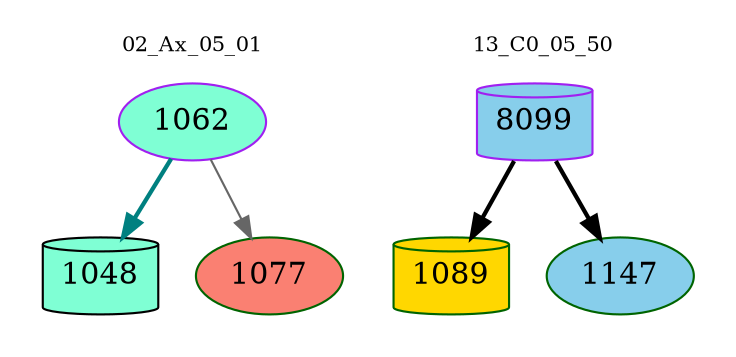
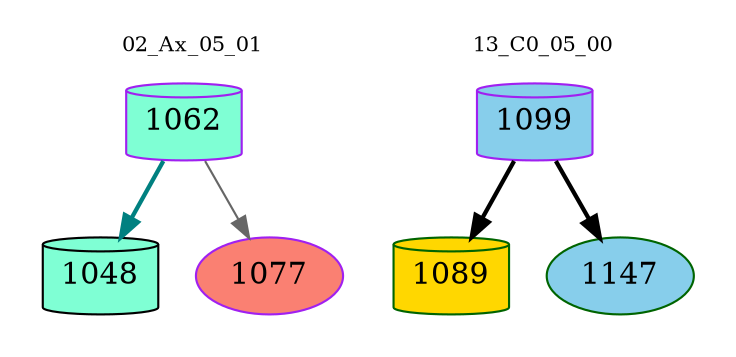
(543, 46) -> (543, 46)
(192, 122) -> (184, 122)
(535, 122) -> (535, 122)
(270, 276) -> (270, 276)
